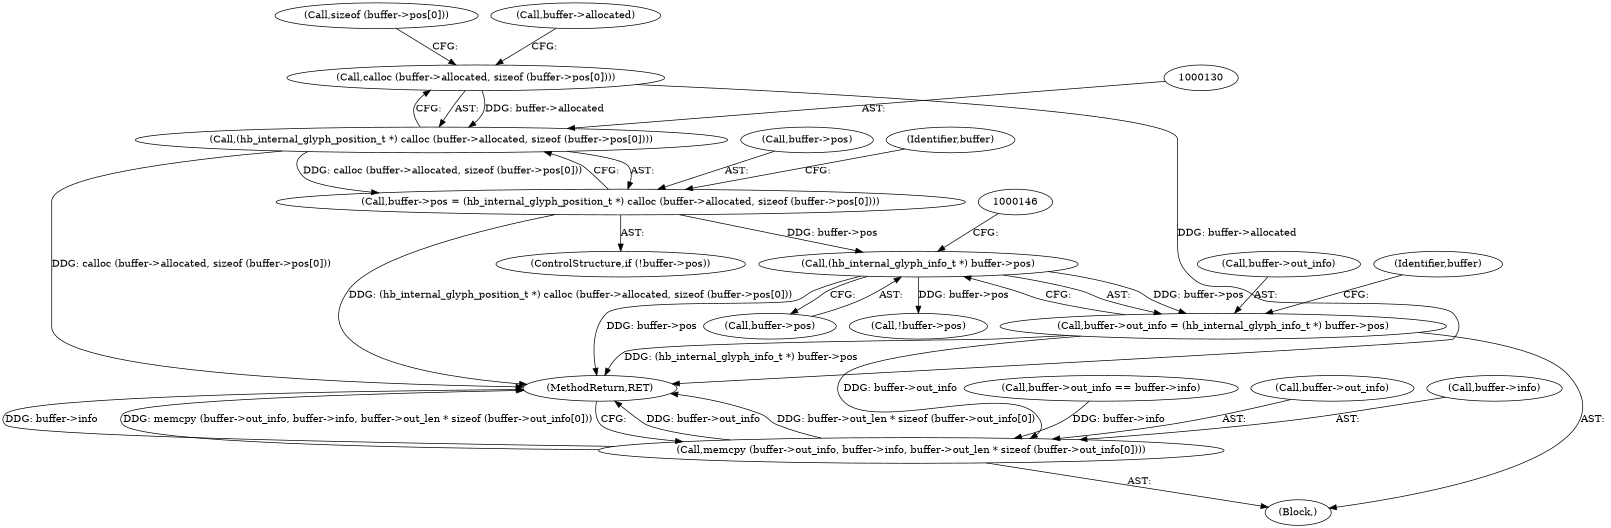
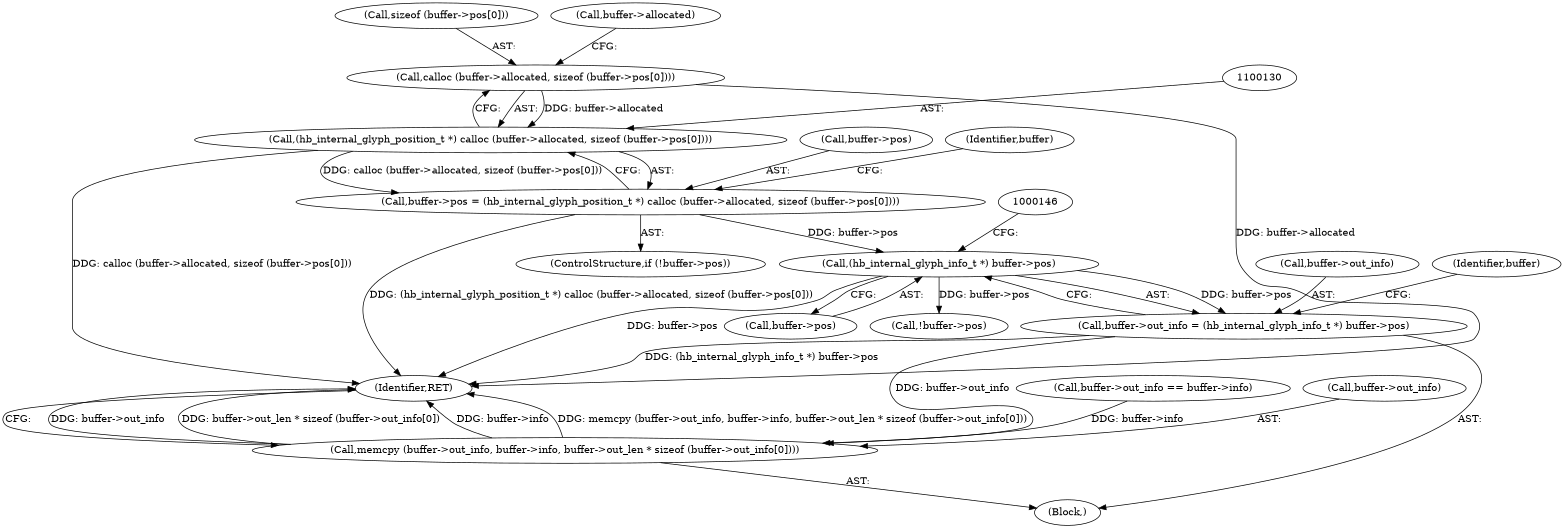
(447, 47) -> (506, 47)
(1201, 78) -> (1260, 78)
(600, 388) -> (414, 388)
(1495, 388) -> none
